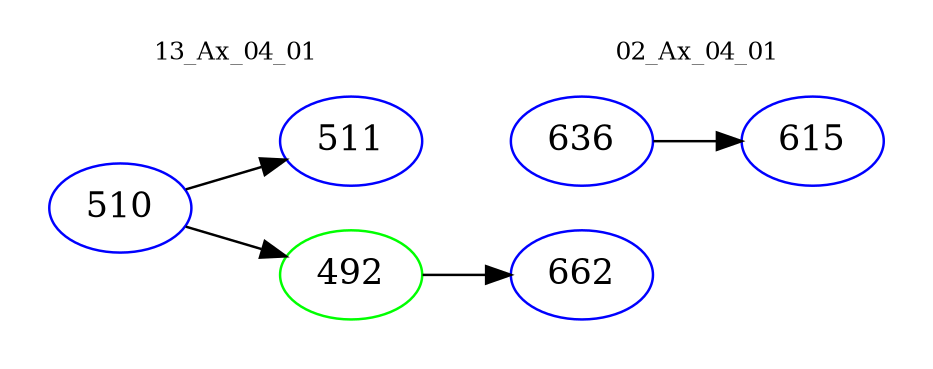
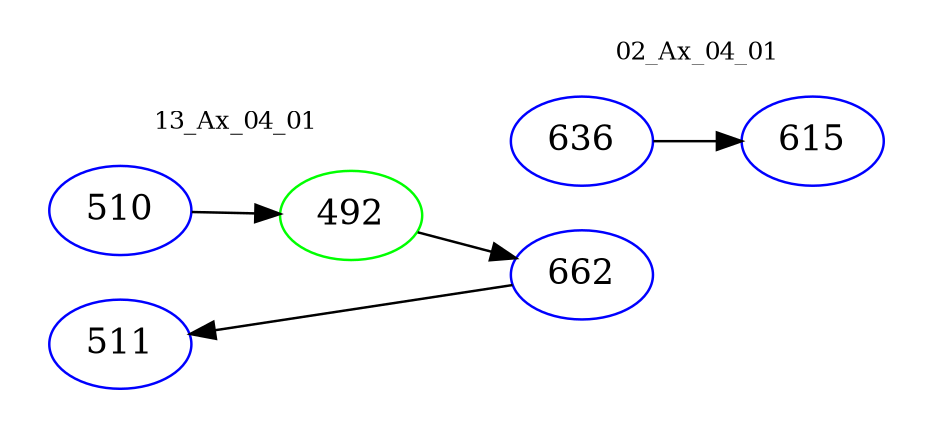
(224, 178) -> (364, 308)
